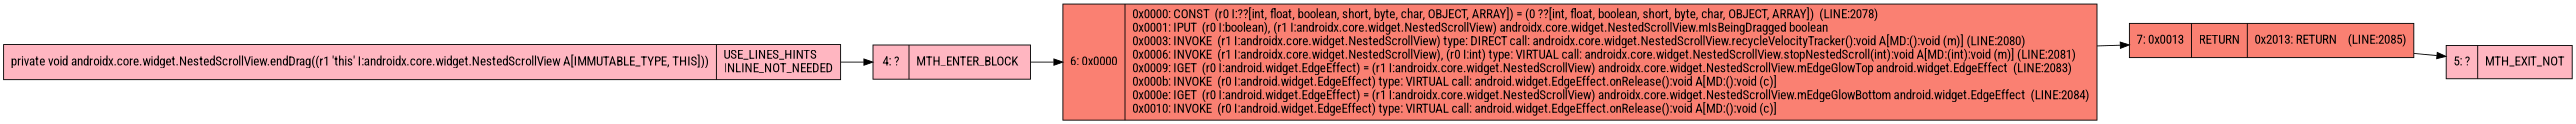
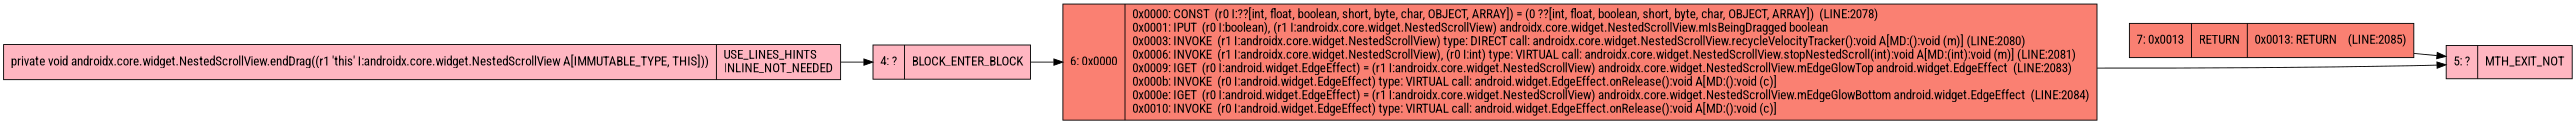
(2331, 40) -> (2331, 40)
(2109, 46) -> (2267, 68)
(967, 62) -> (967, 62)
